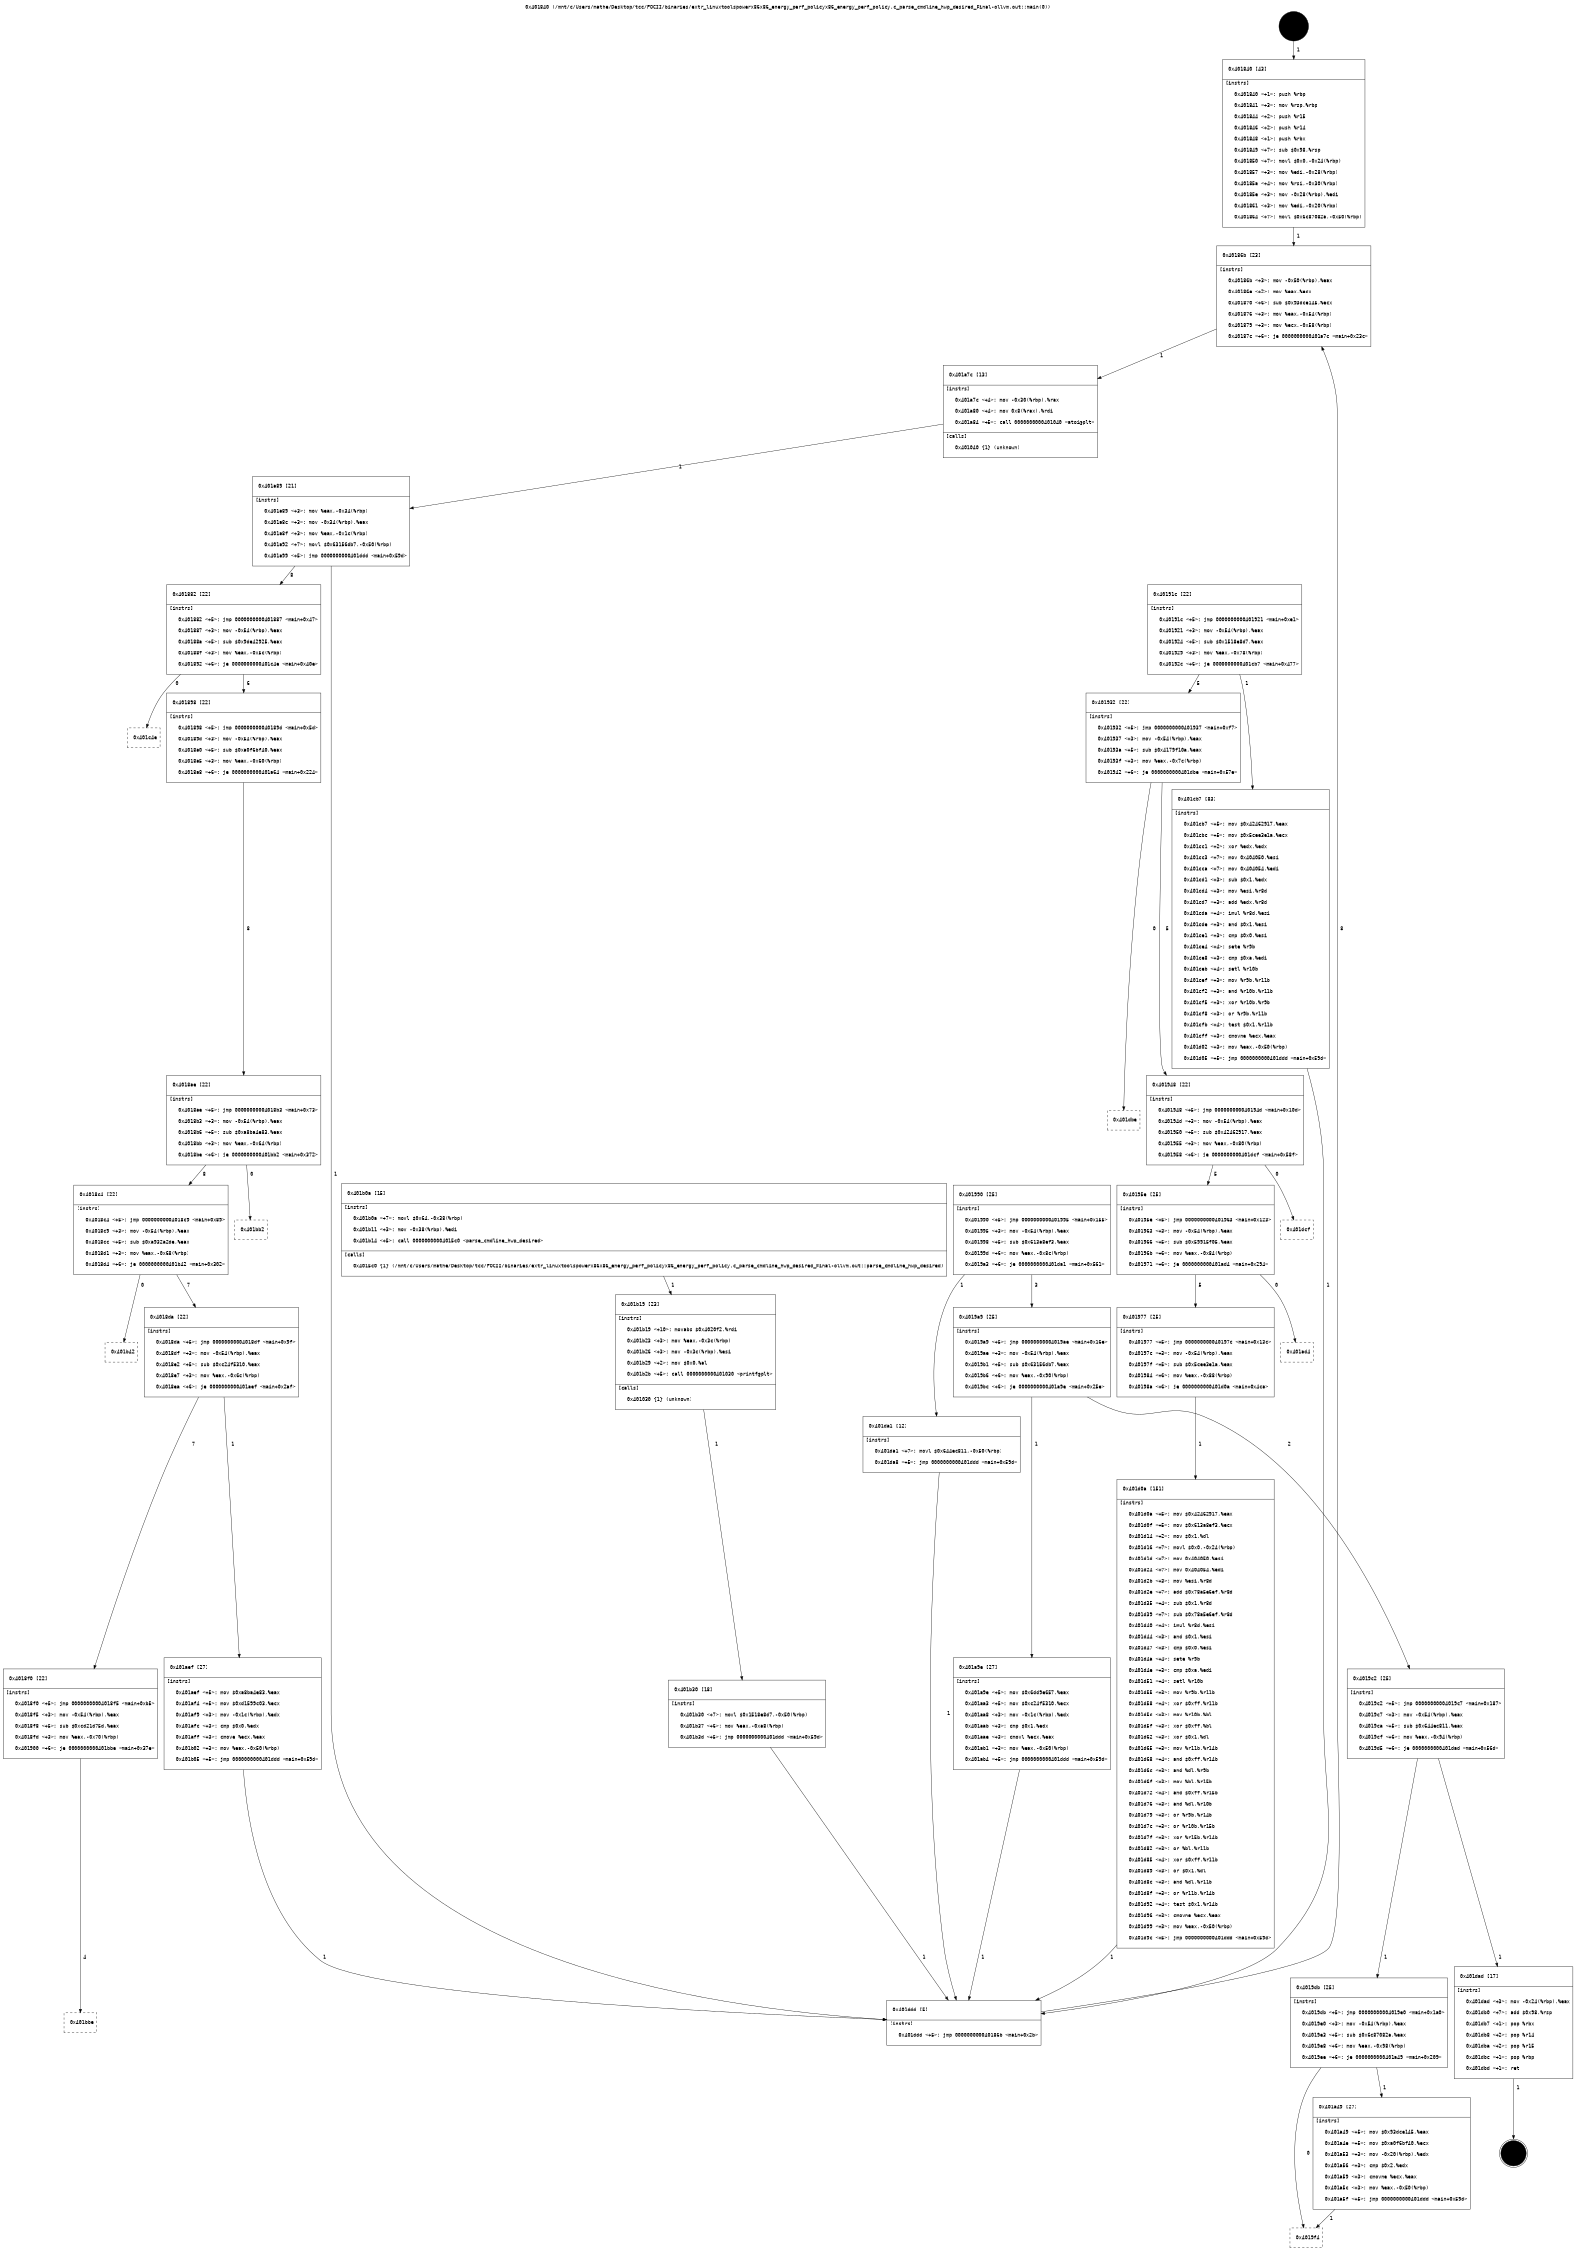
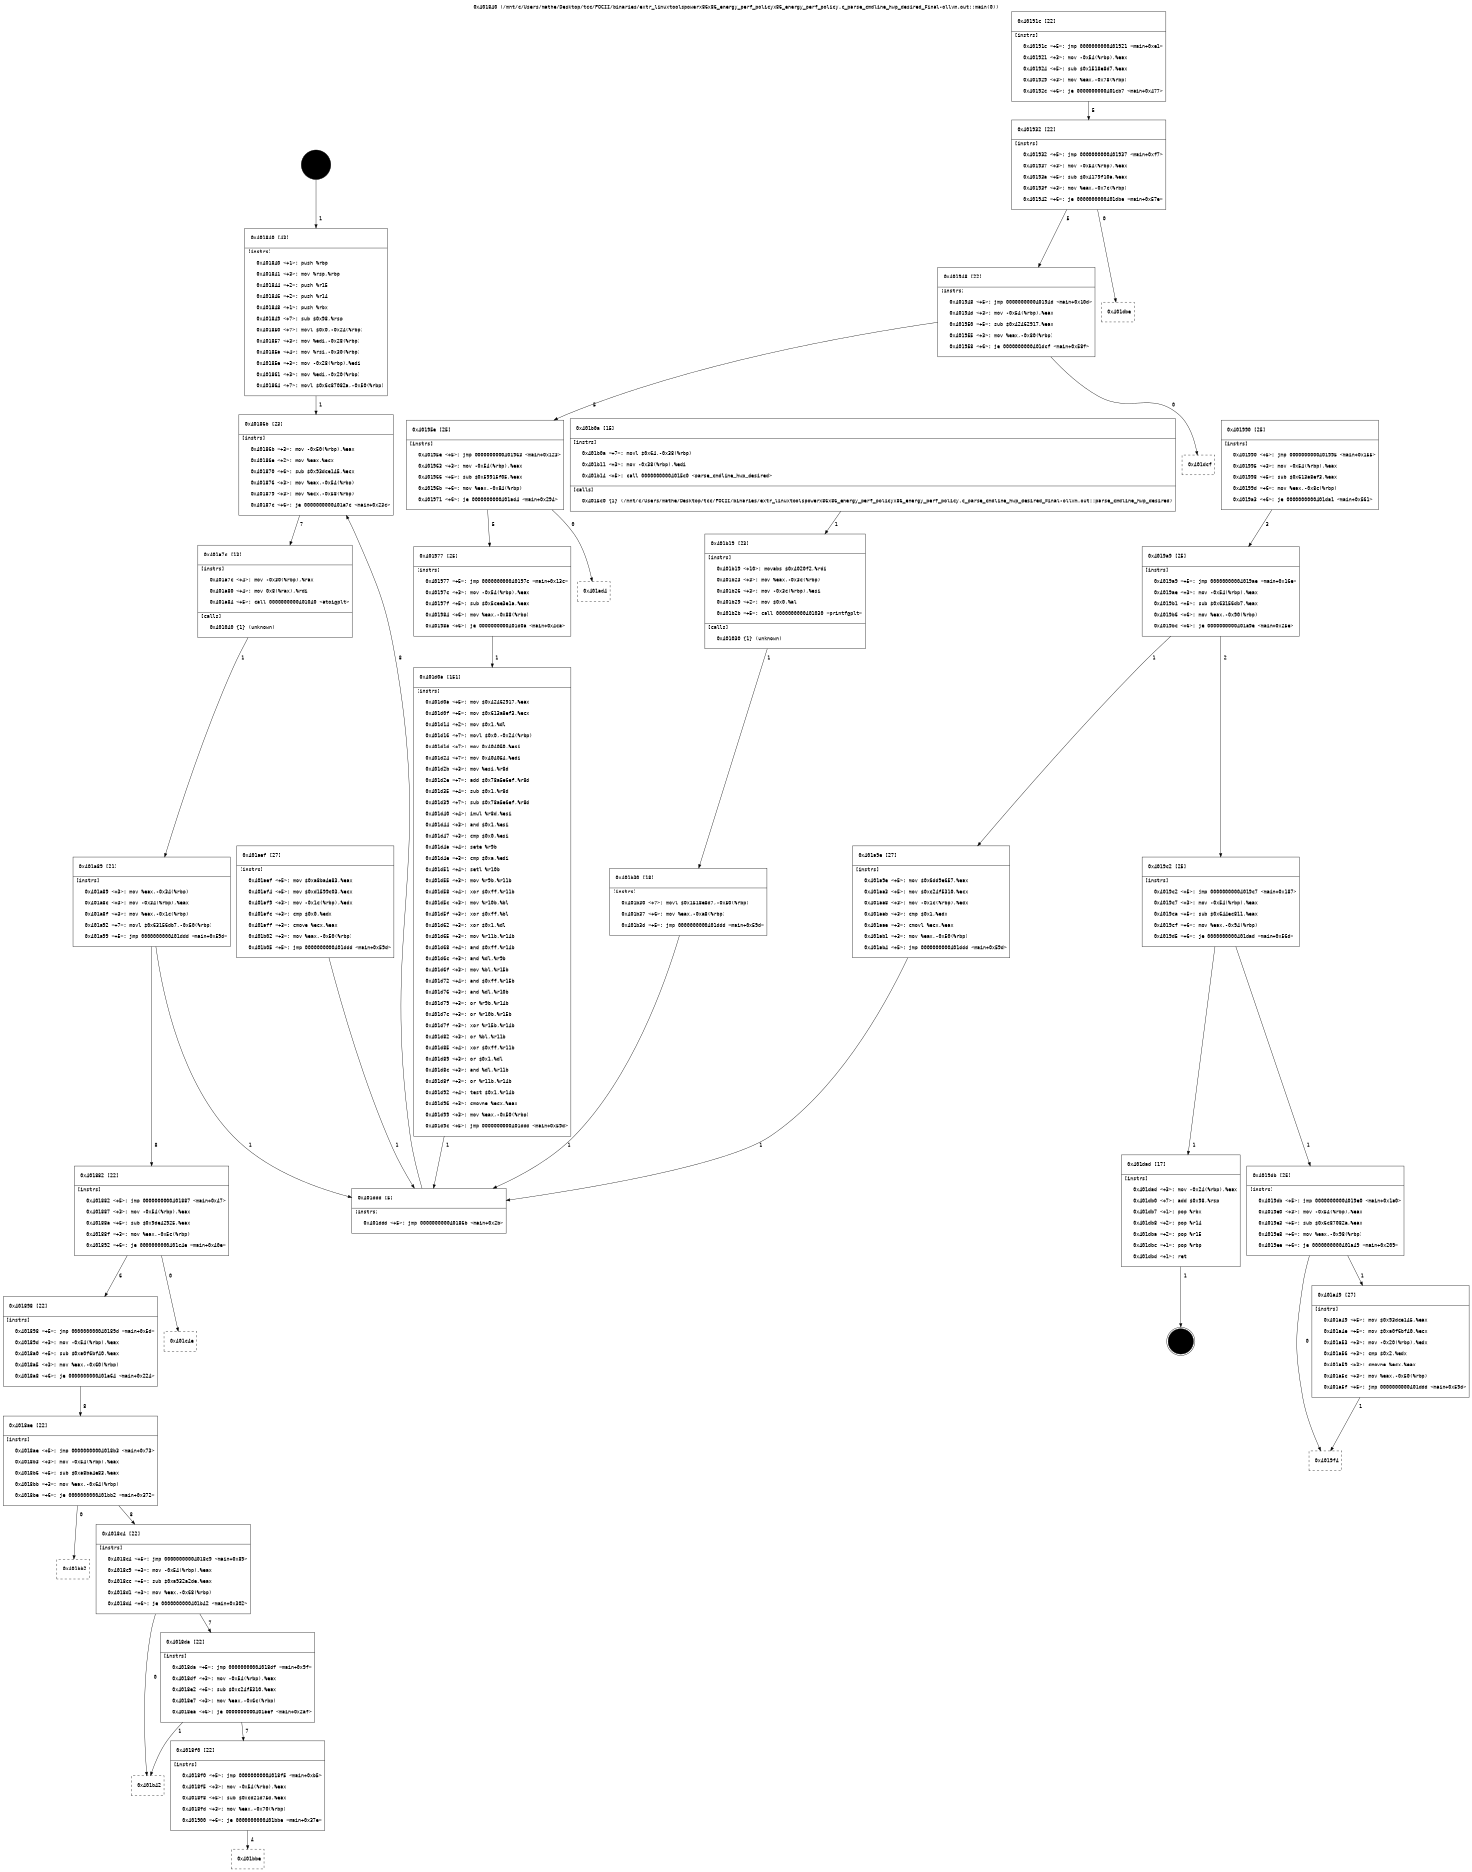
(1160, 356) -> (300, 525)
(1251, 929) -> none
(942, 1444) -> none
(232, 1526) -> (164, 1745)
